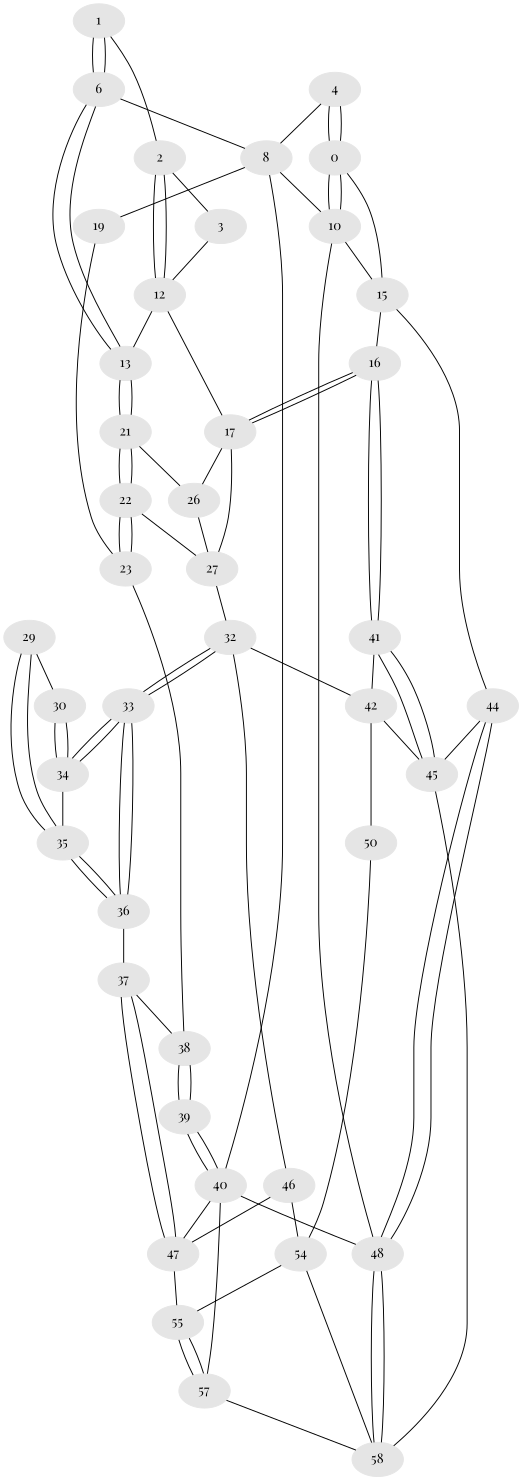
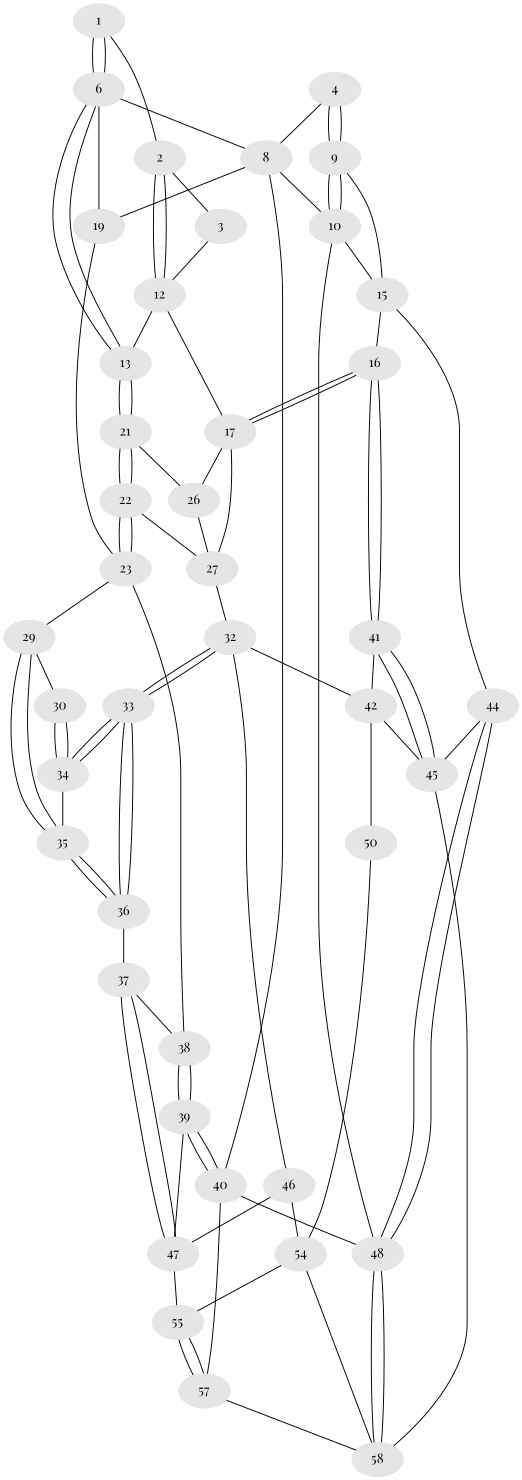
none -> (99, 158)
(335, 158) -> (335, 158)
none -> (78, 603)
(197, 1220) -> (179, 1185)
